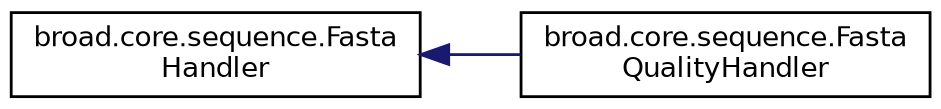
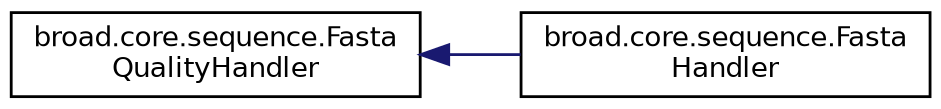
(485, 55) -> (485, 55)
